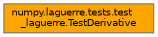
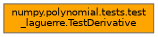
(79, 18) -> (79, 18)
